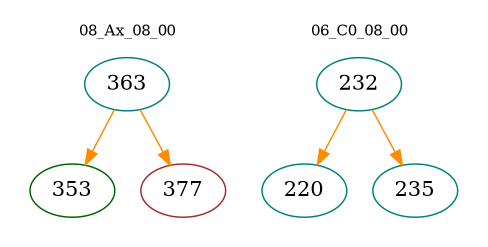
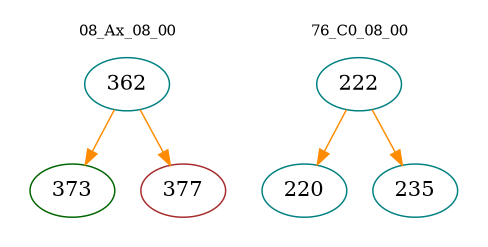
(360, 32) -> (360, 32)
(127, 84) -> (127, 84)
(359, 84) -> (359, 84)
(72, 191) -> (72, 191)
